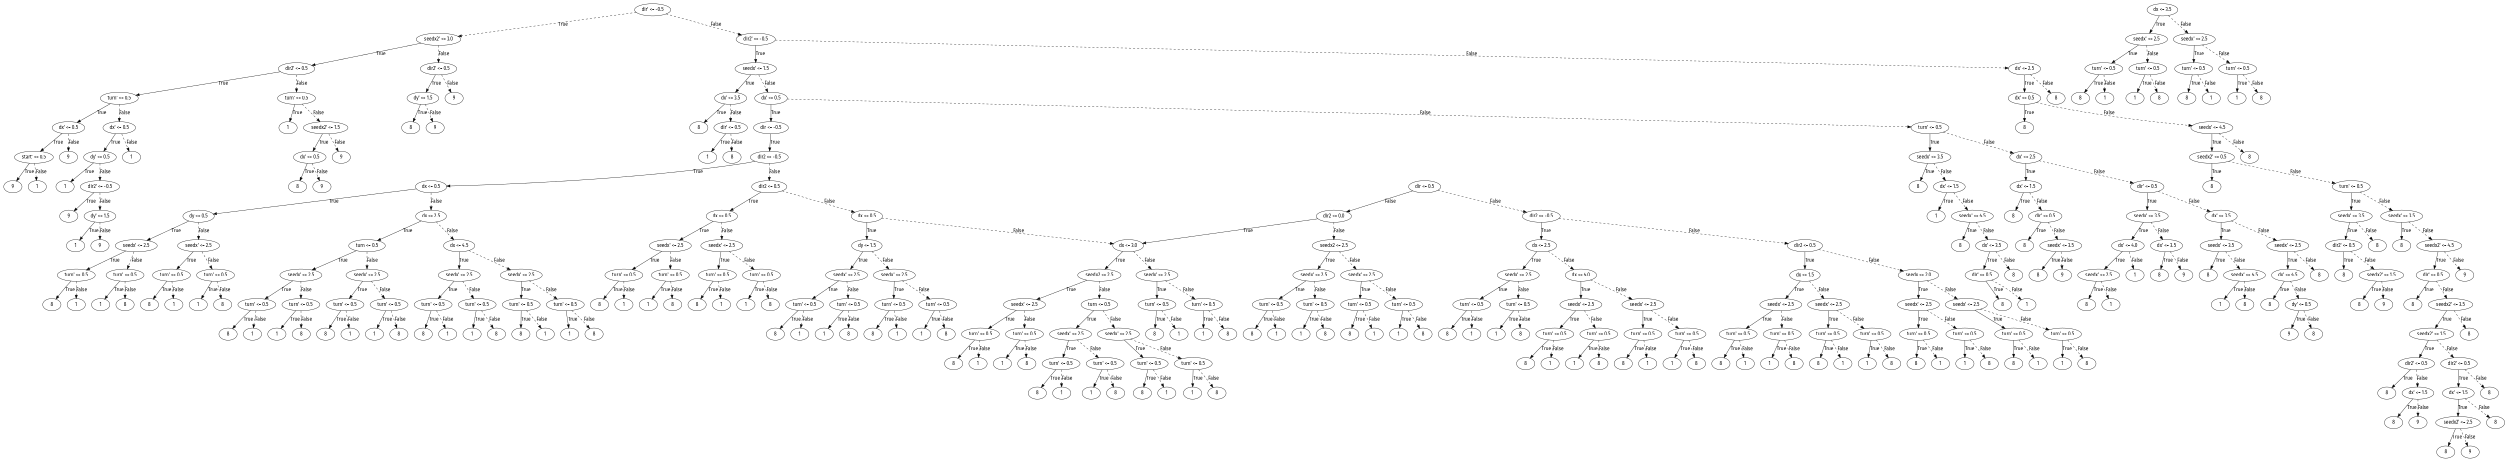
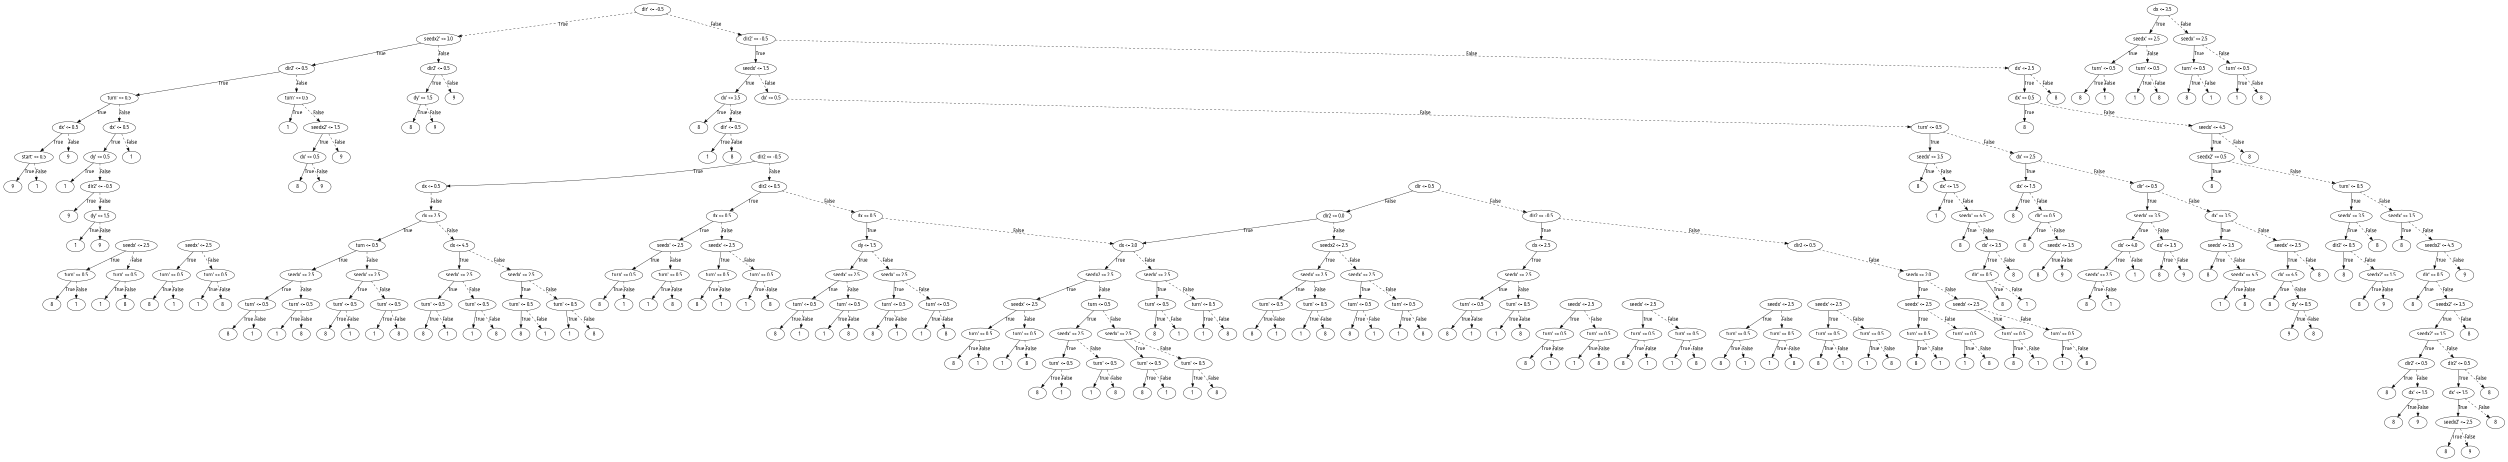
(771, 128) -> none
(199, 216) -> none
(1581, 275) -> none
(1805, 275) -> none
